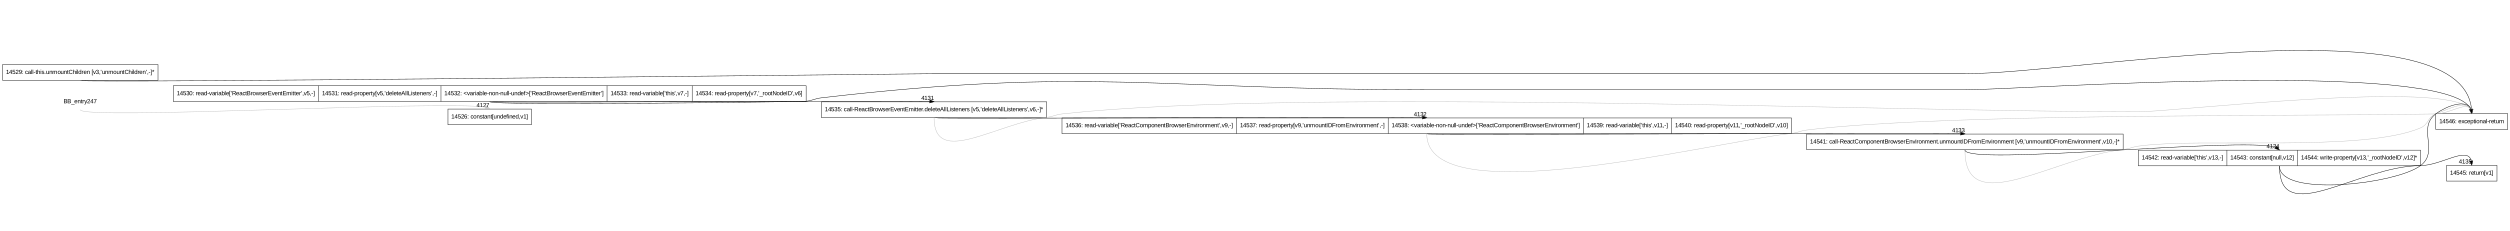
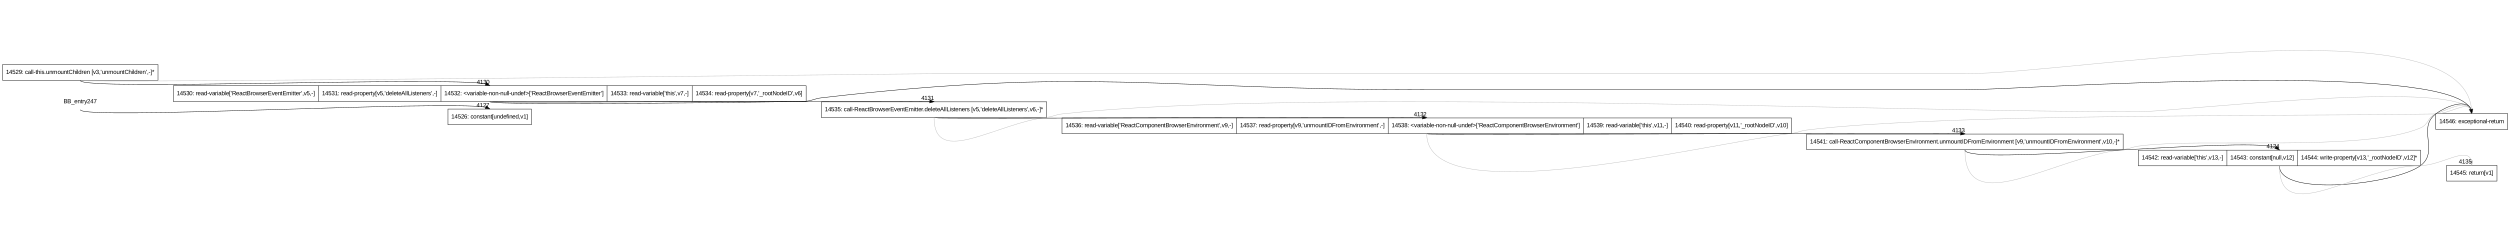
(1287, 74) -> (1287, 74)
none -> (283, 83)
(283, 109) -> (283, 109)
(2368, 176) -> (2368, 176)
